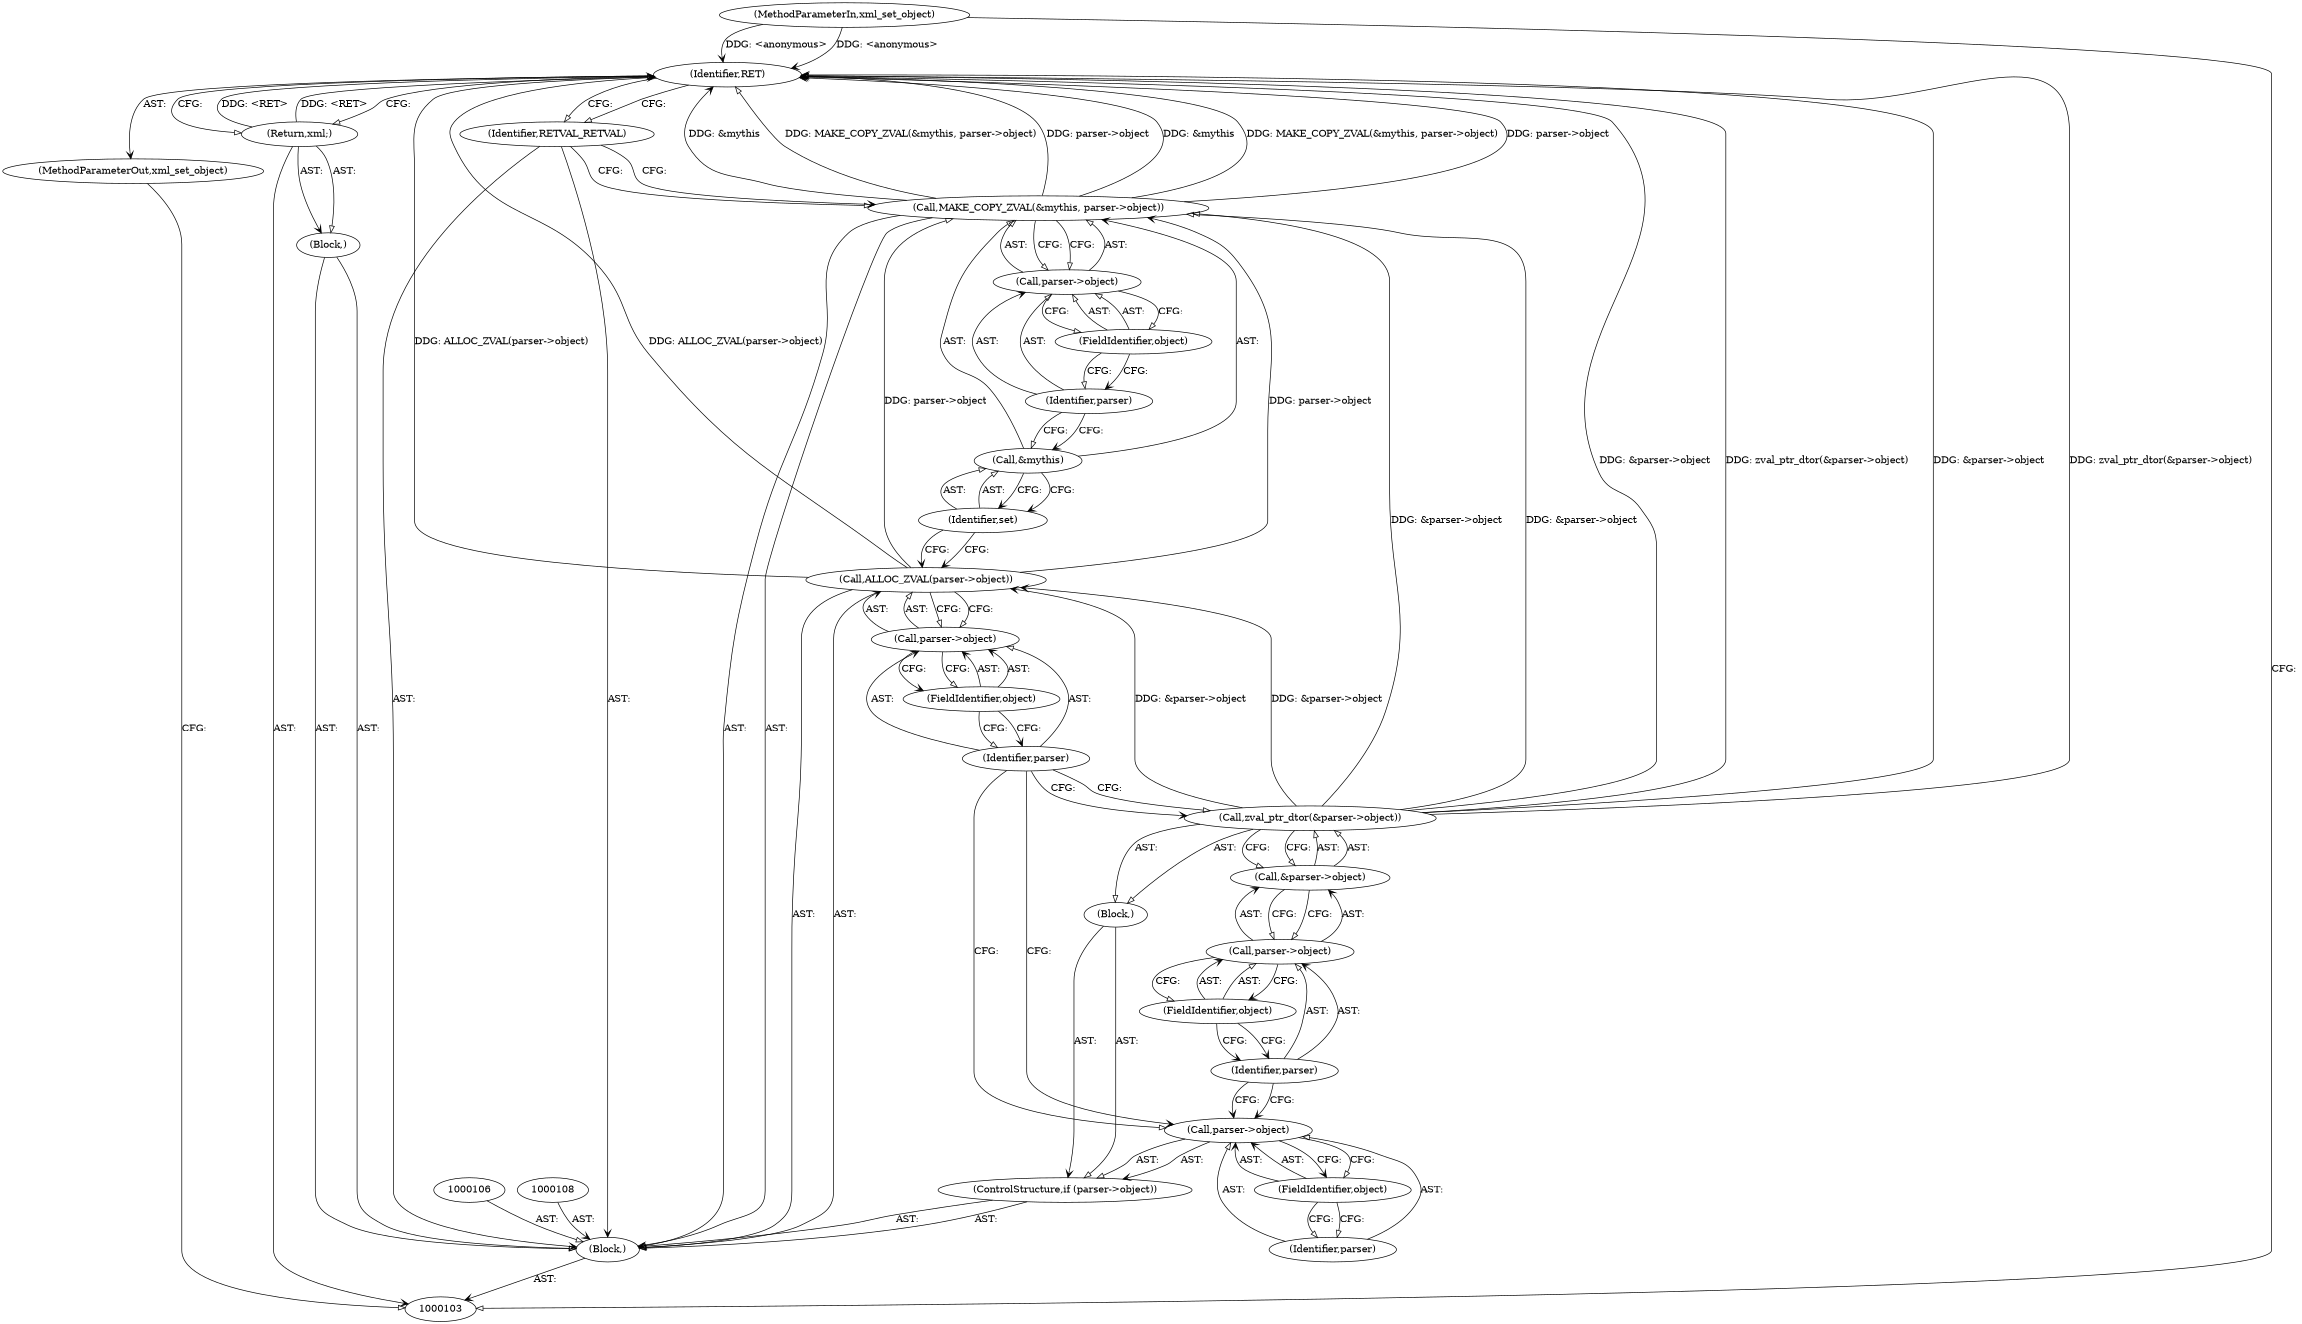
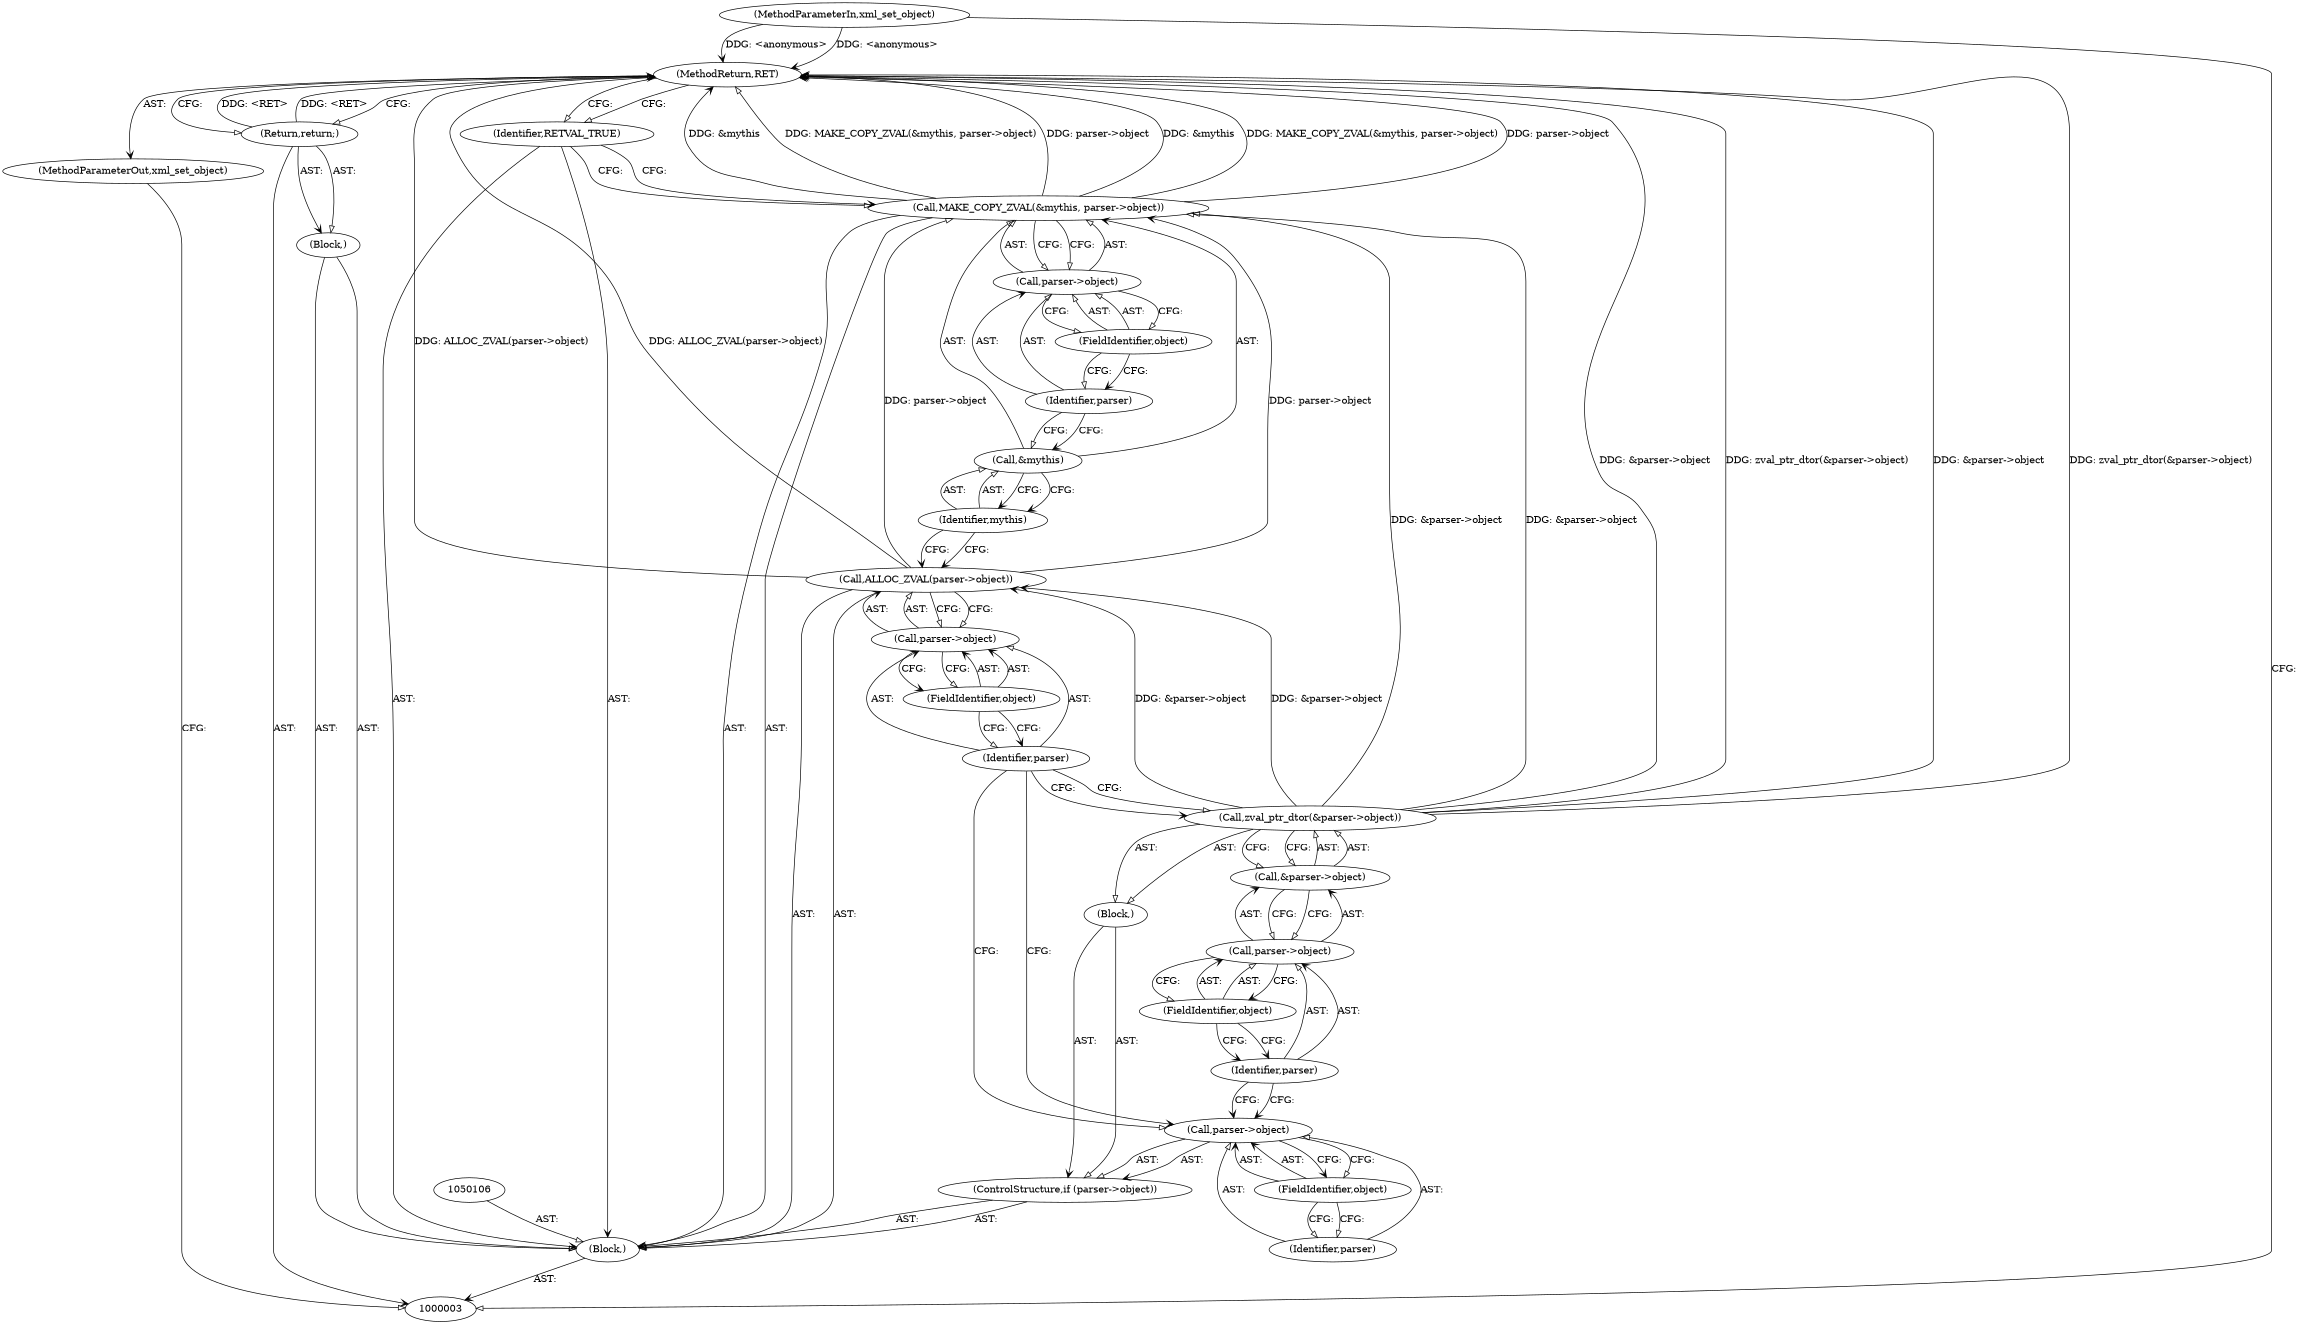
(728, 75) -> (728, 75)
(300, 134) -> (300, 134)
(557, 134) -> (557, 134)
(983, 520) -> (983, 520)
(469, 1190) -> (469, 1190)
(553, 1190) -> none
(441, 1309) -> (441, 1309)
